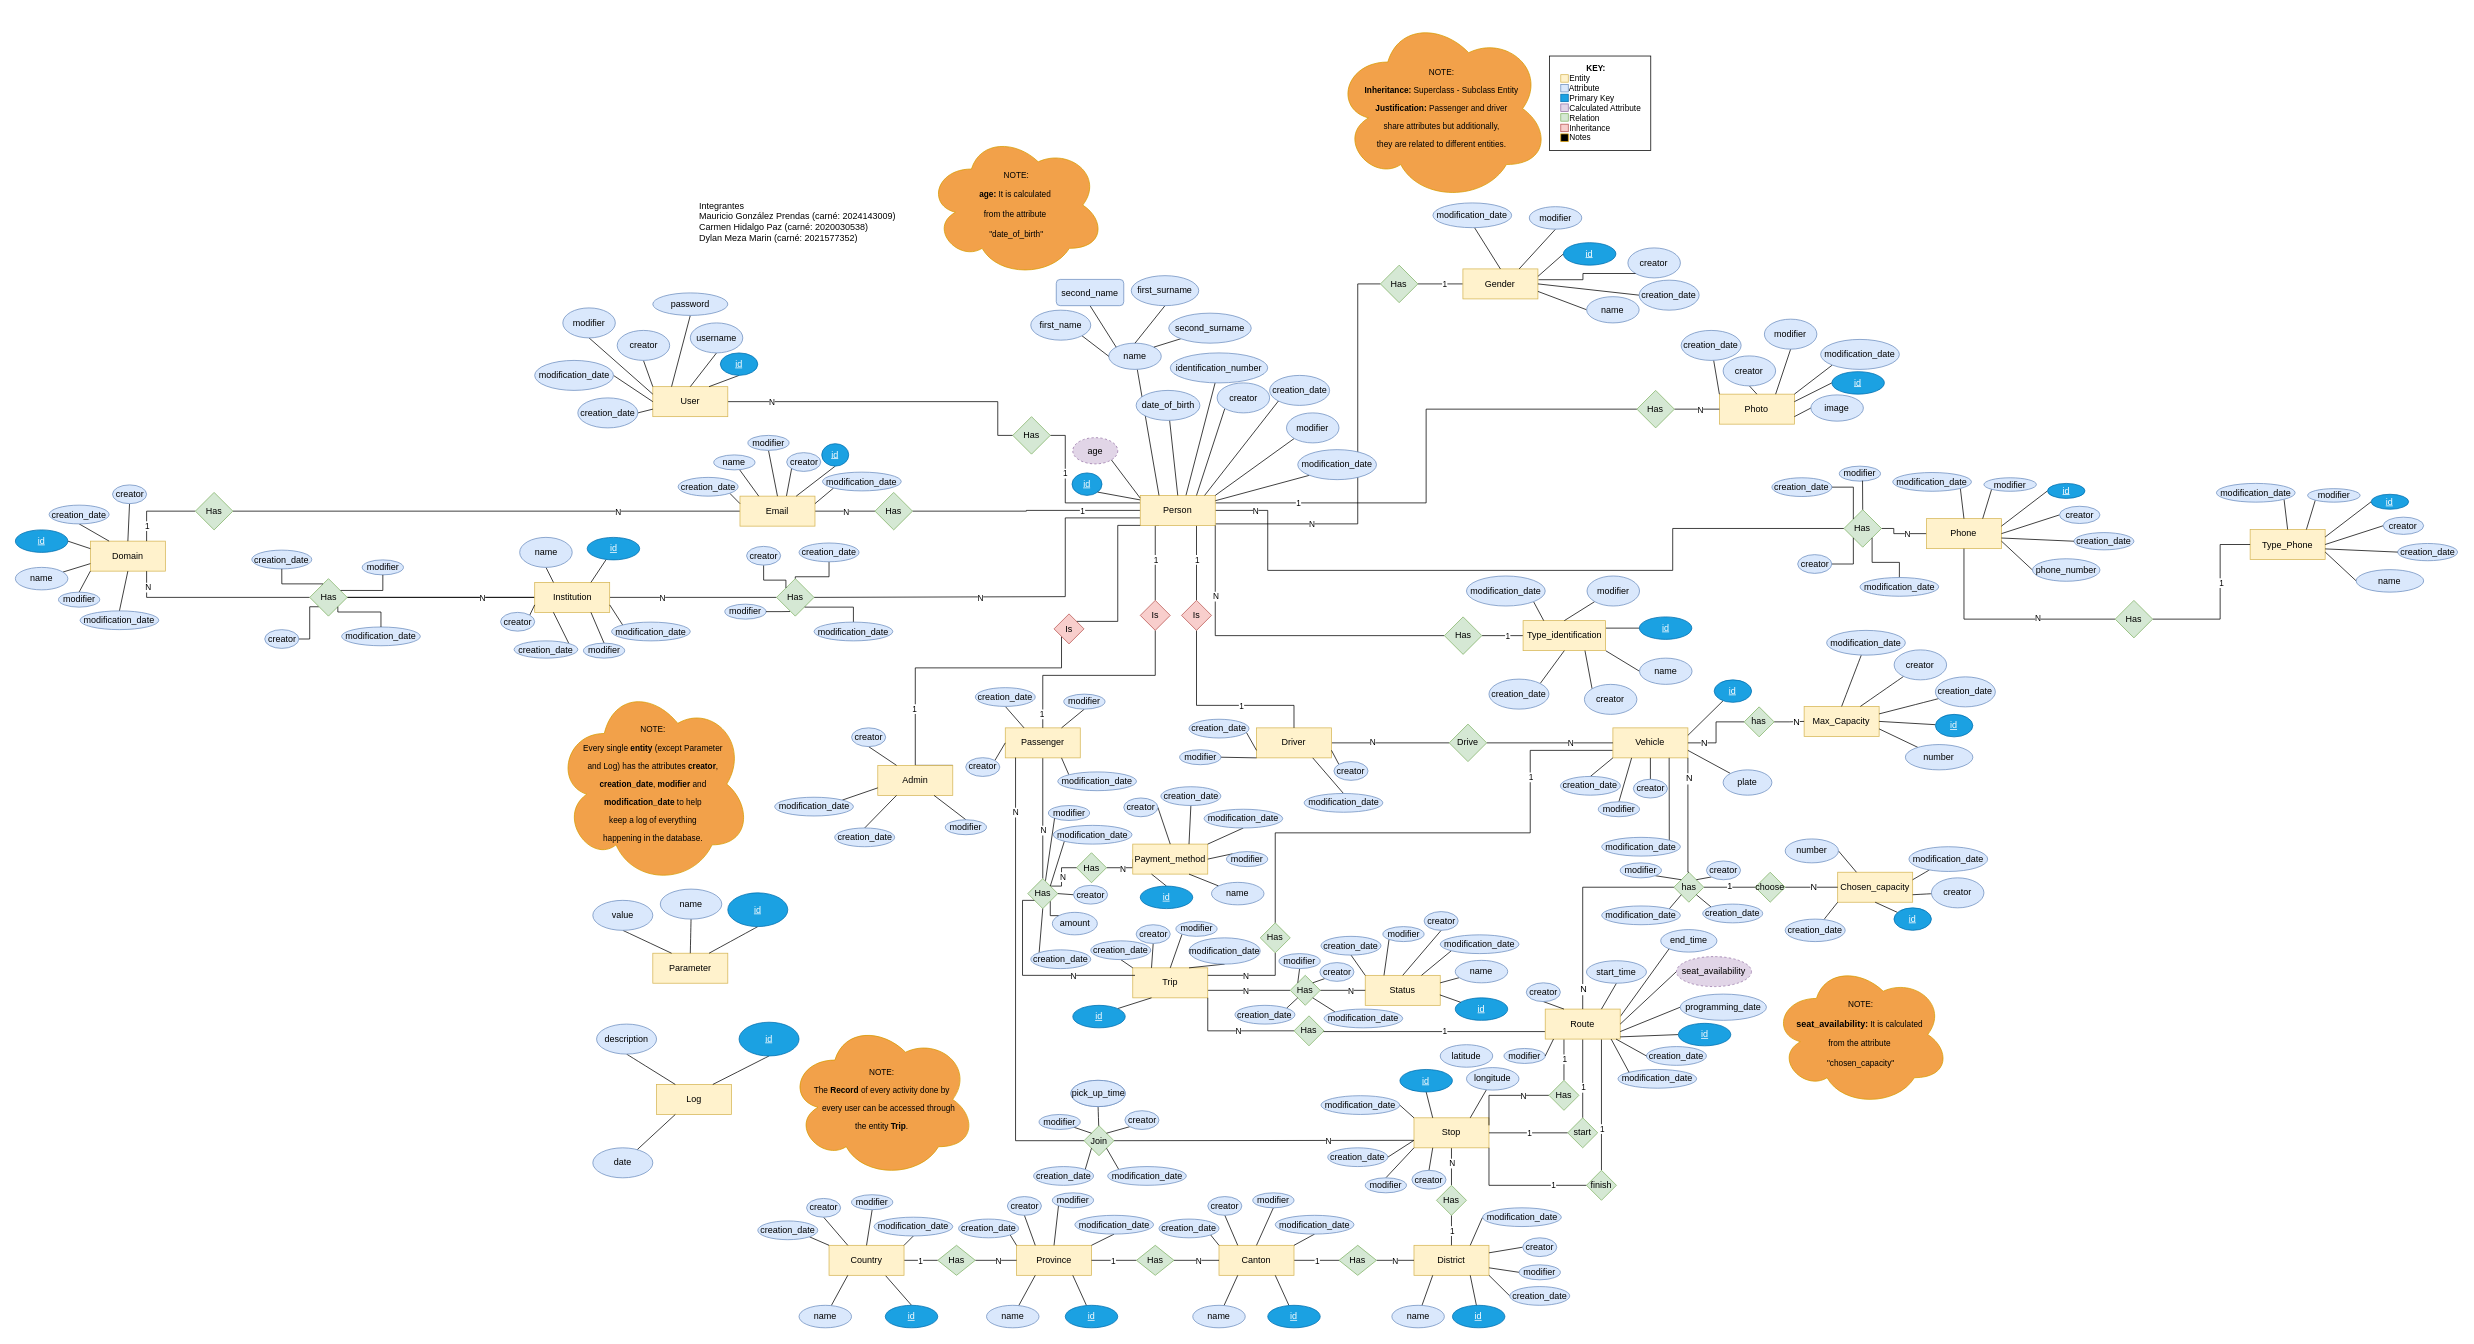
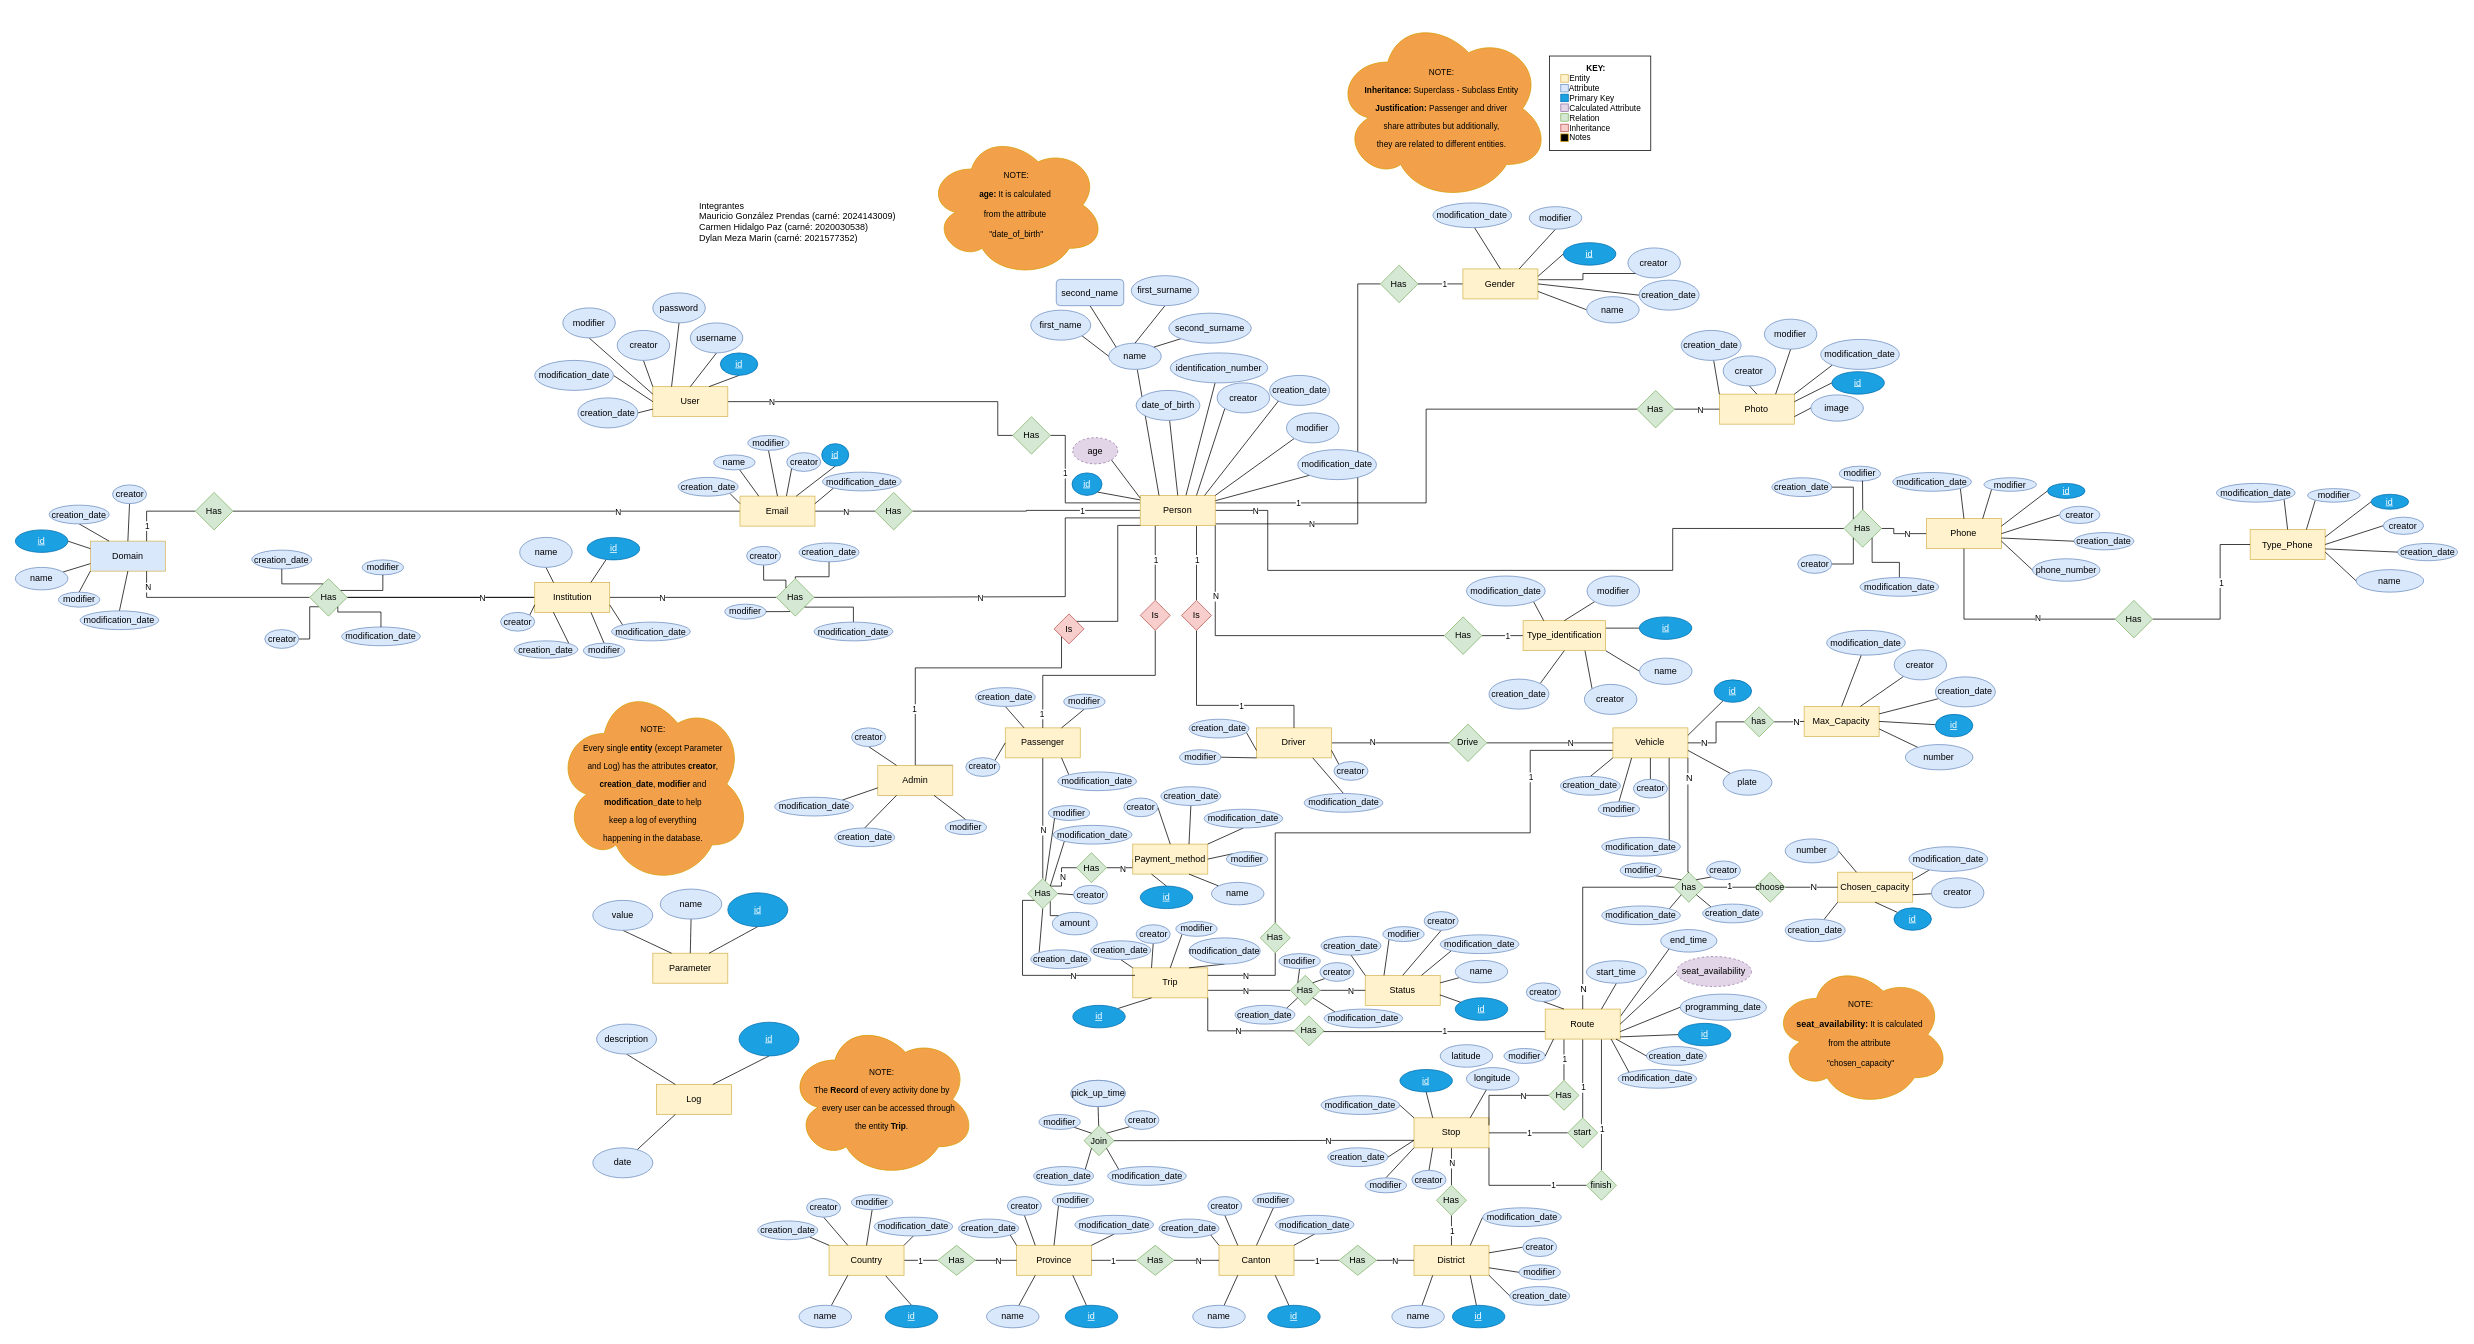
(690, 304) -> (679, 308)
(128, 556) -> (128, 556)
(1016, 983) -> none
